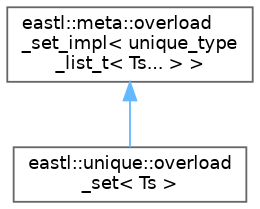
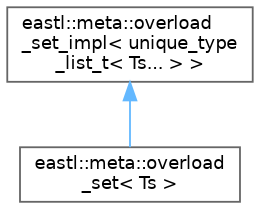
(130, 175) -> (130, 175)
